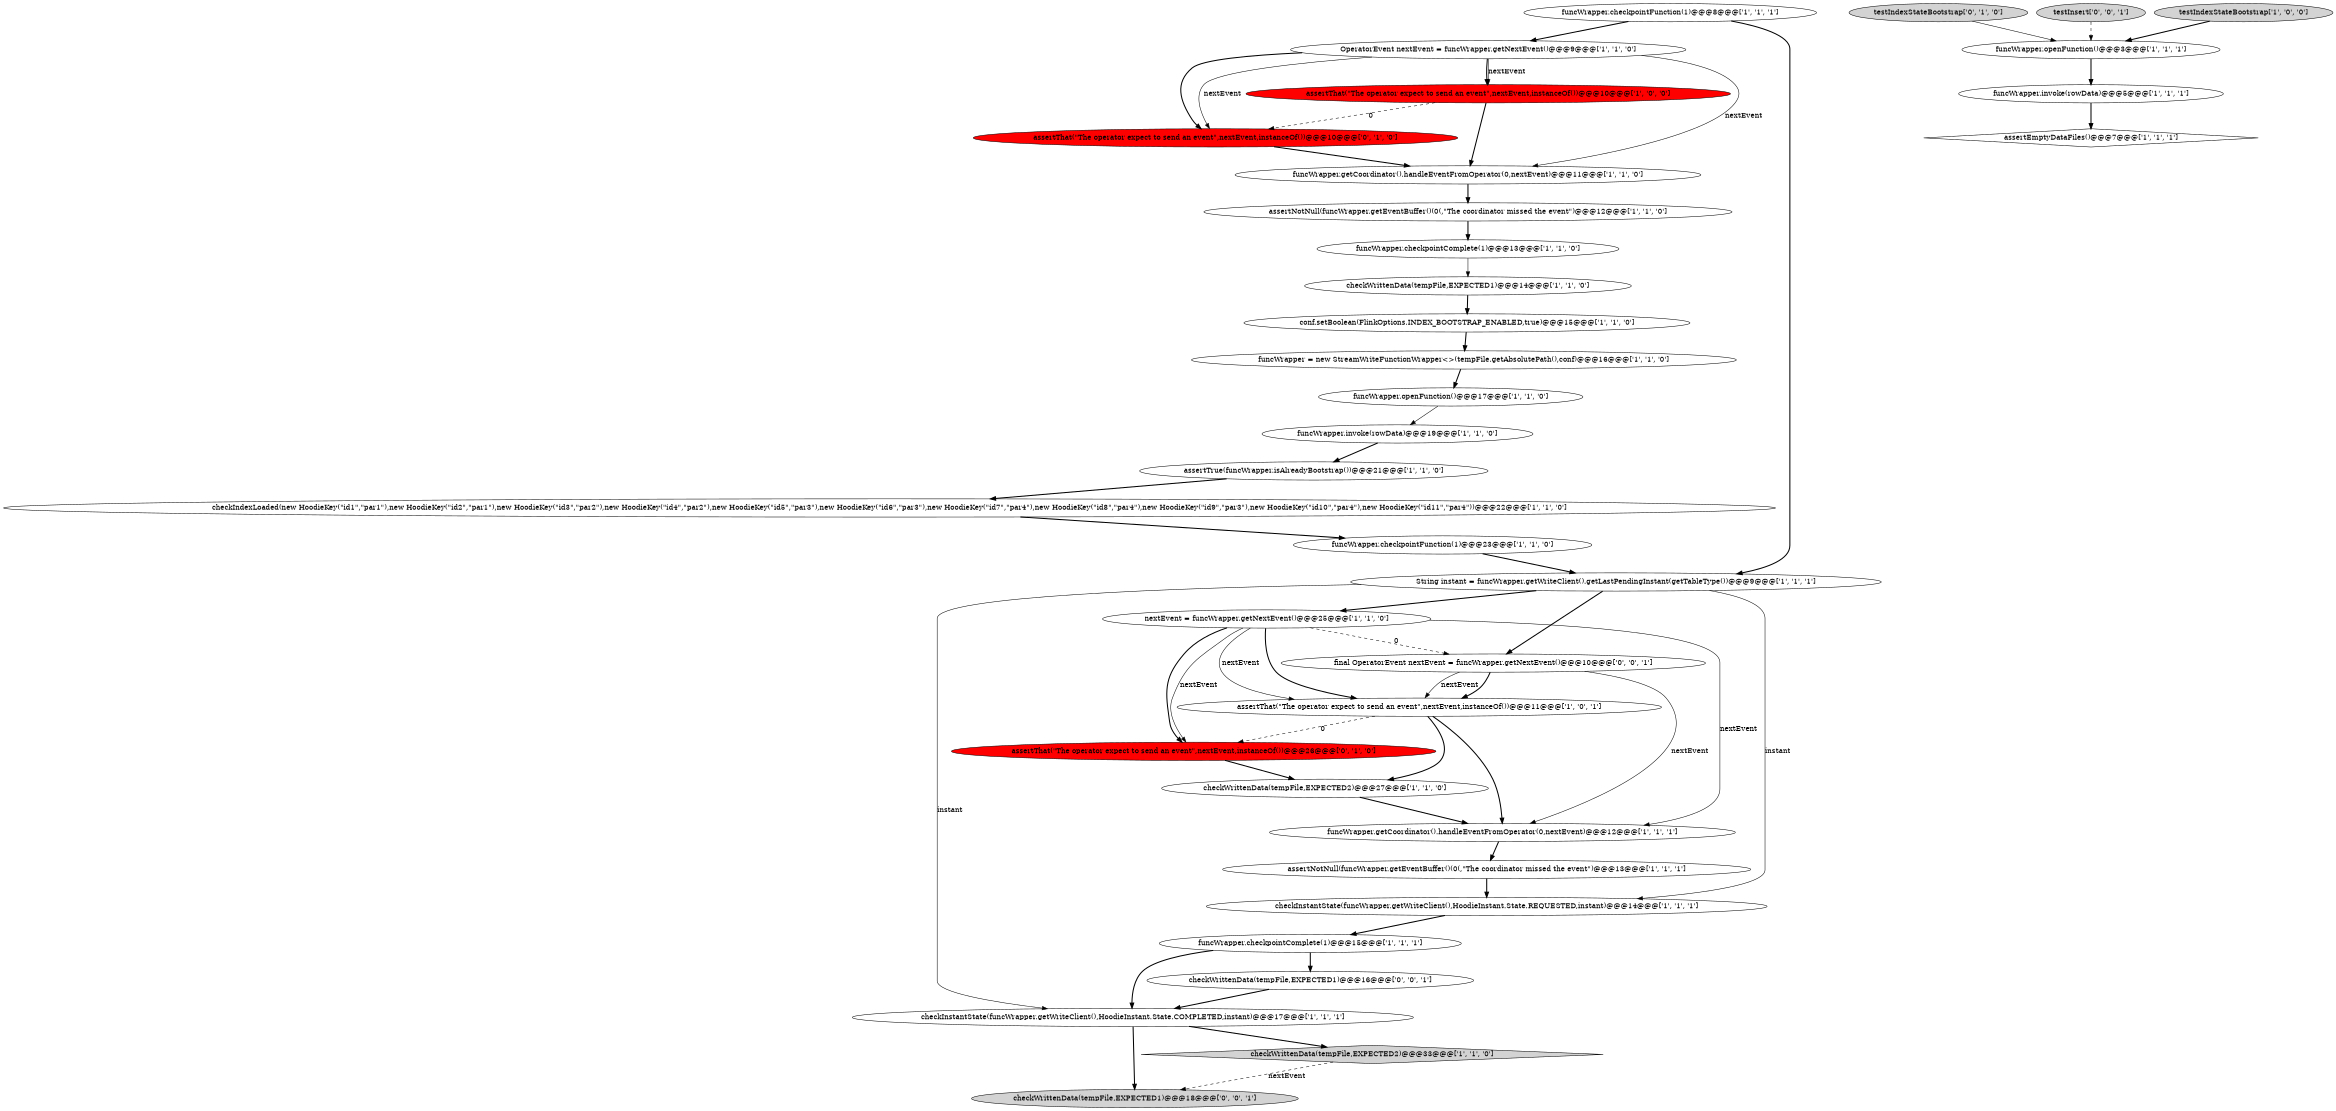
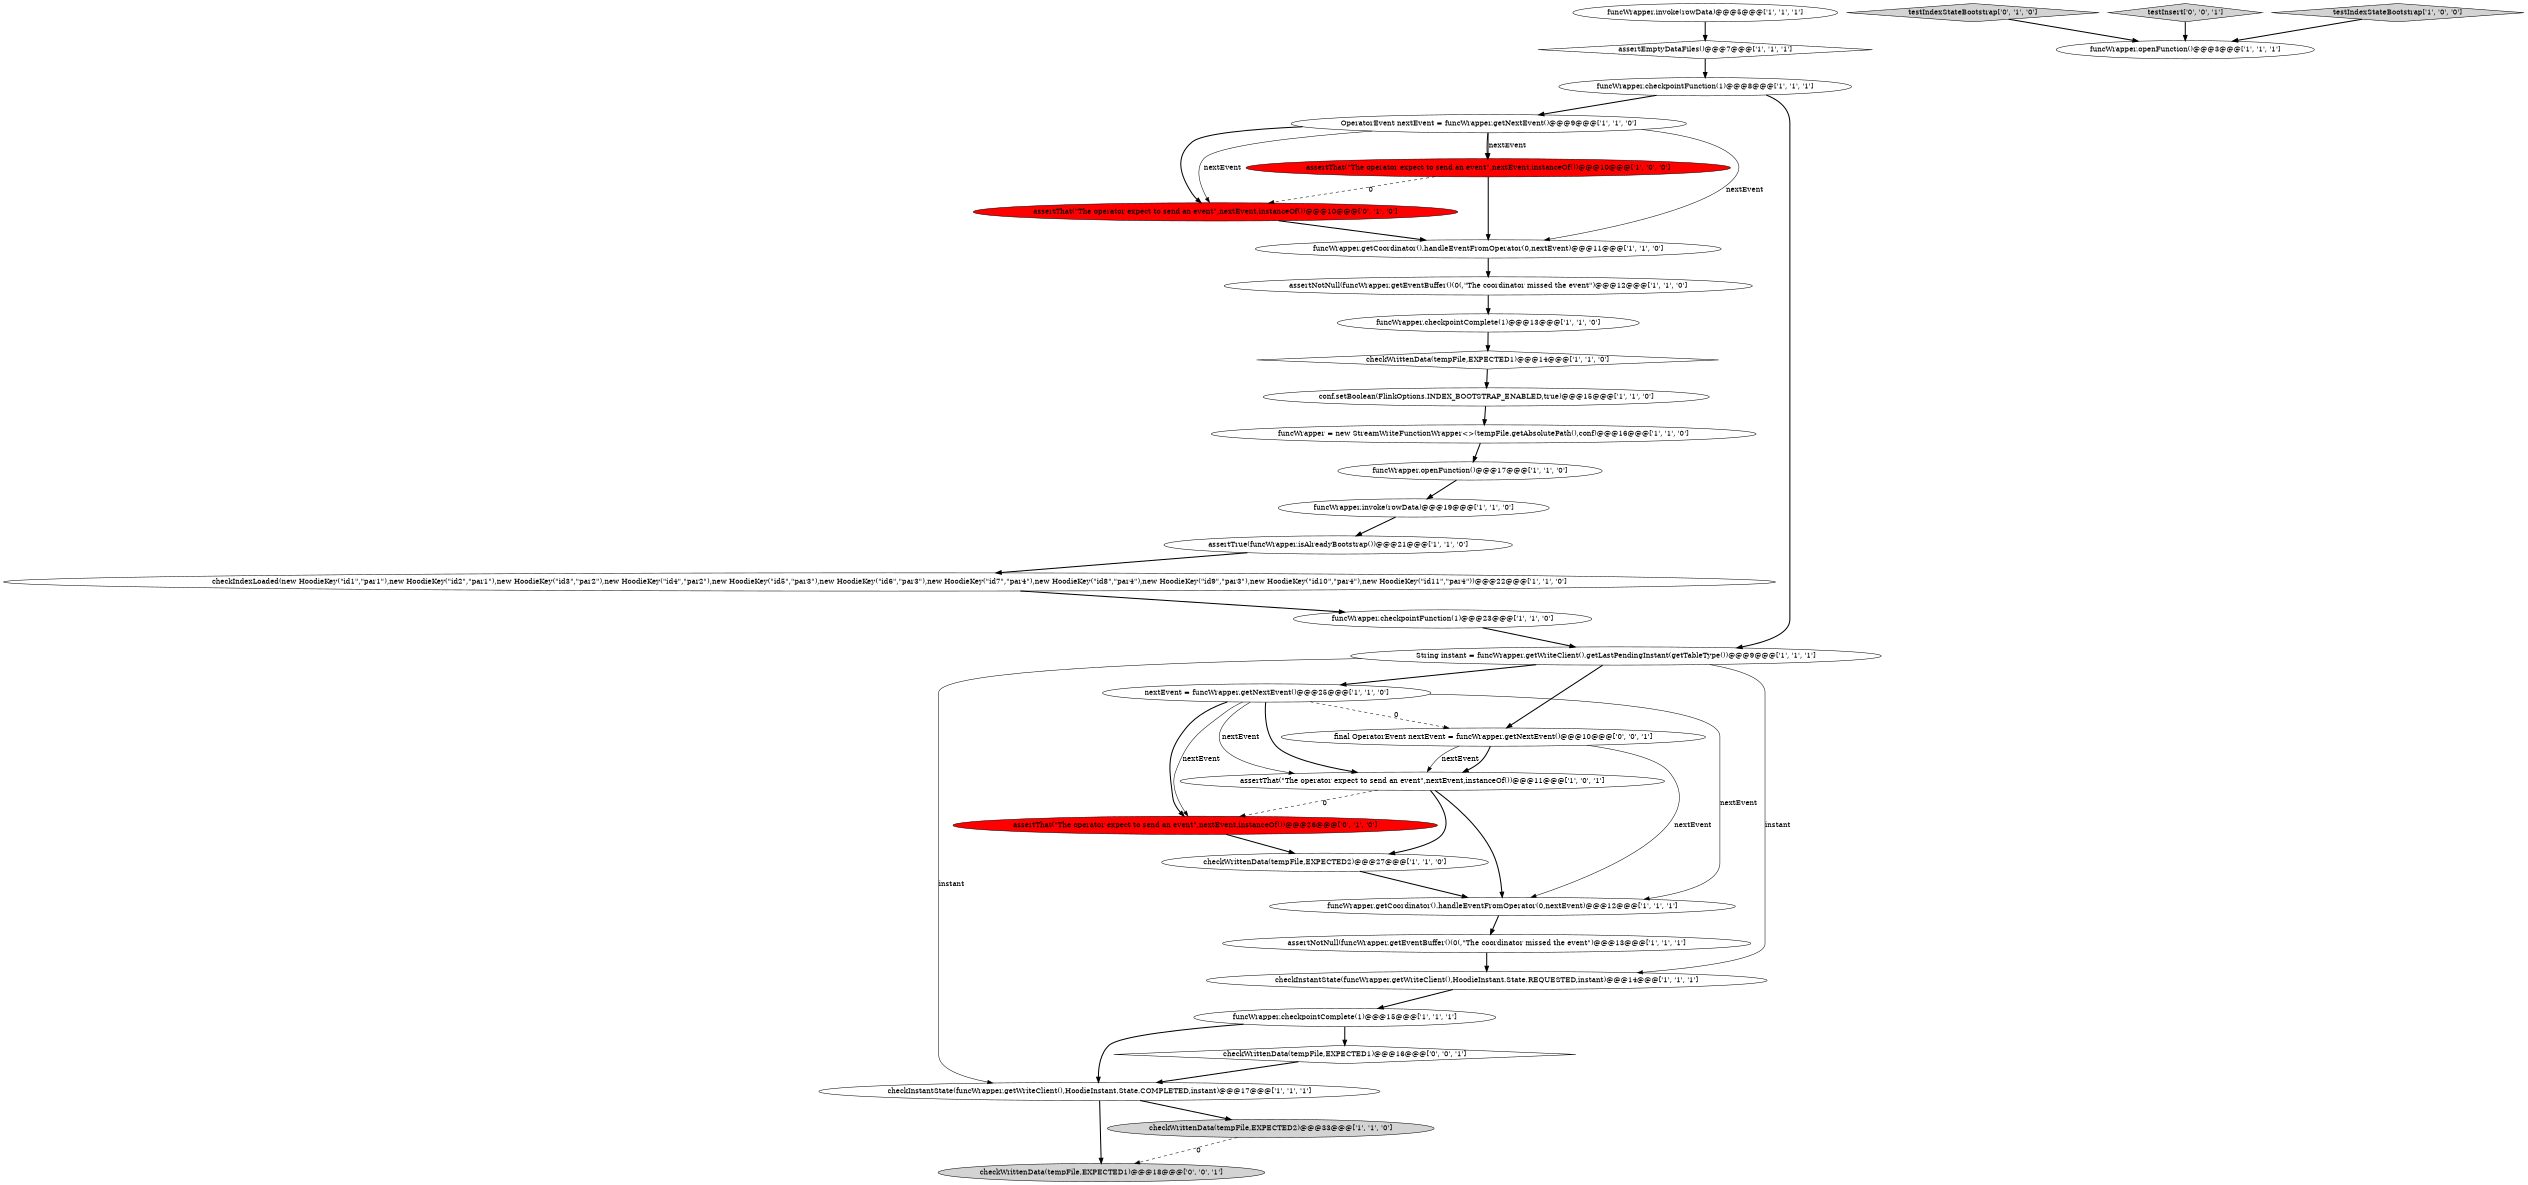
(1938, 13) -> (1973, 13)
(2091, 13) -> (2185, 13)
(2244, 13) -> (2398, 13)
(2091, 29) -> (2185, 29)
(2012, 30) -> (2071, 30)
none -> (1705, 66)
(2091, 69) -> none
(1468, 265) -> (1488, 339)
(1468, 286) -> (1488, 360)
(1426, 414) -> (1444, 488)
(1310, 980) -> (1345, 1054)
(1372, 1054) -> (1271, 1128)
(1287, 1076) -> (1199, 1151)
